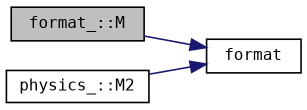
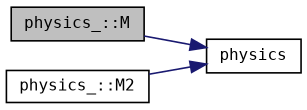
(78, 24) -> (78, 24)
(254, 56) -> (254, 56)
